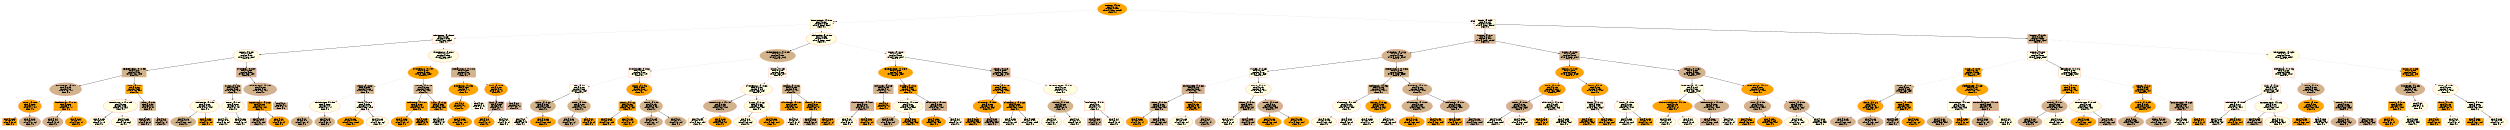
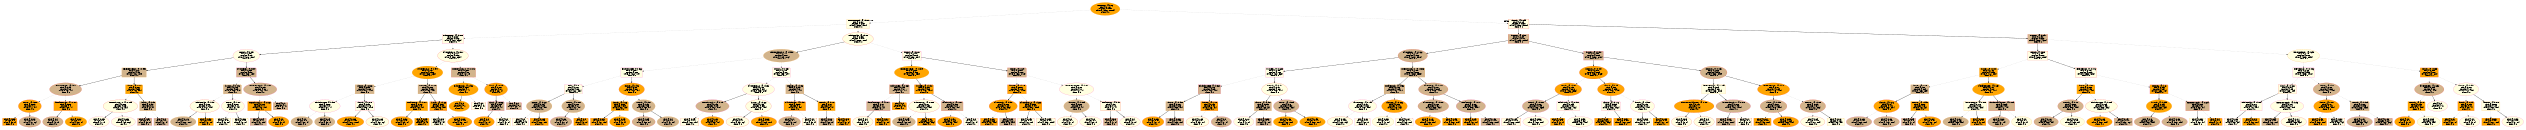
(543, 122) -> (539, 122)
none -> (790, 122)
(2158, 122) -> (2175, 122)
